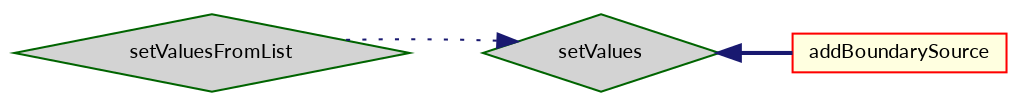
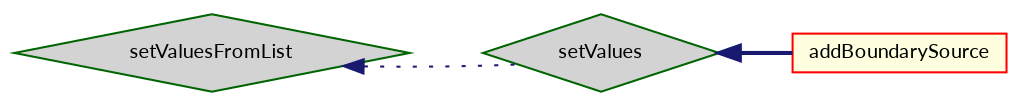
(420, 39) -> (441, 67)
